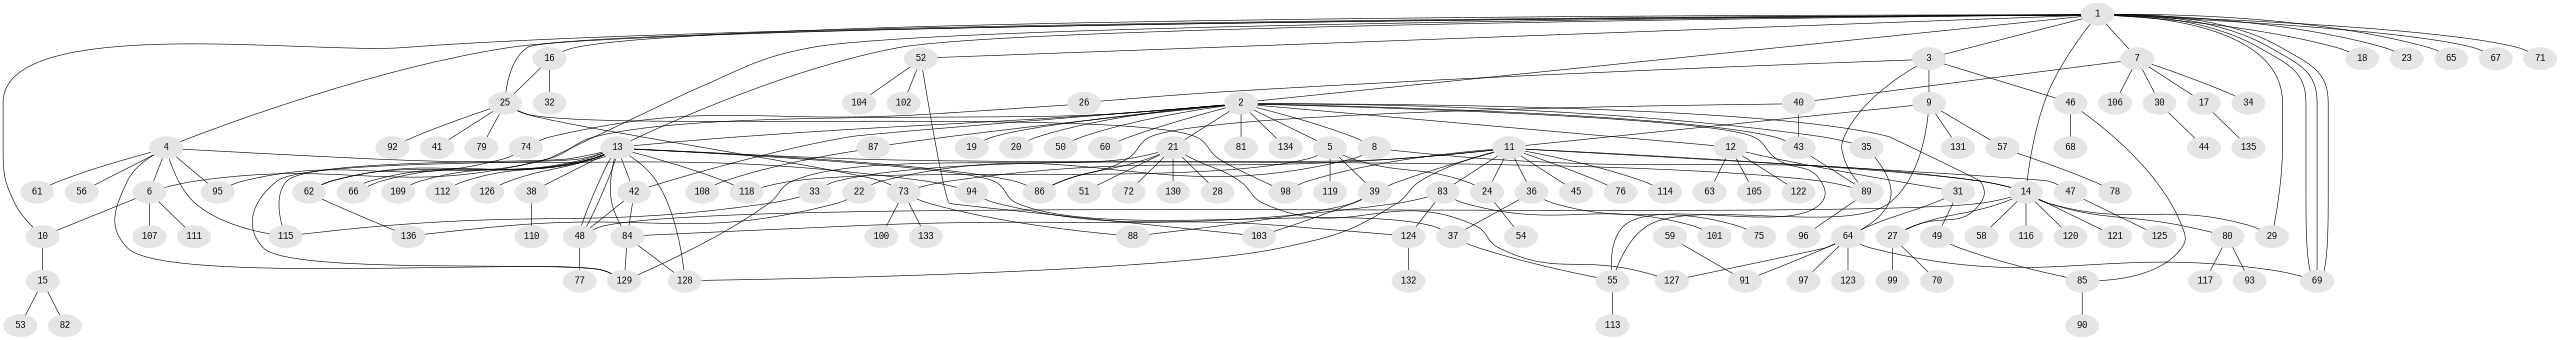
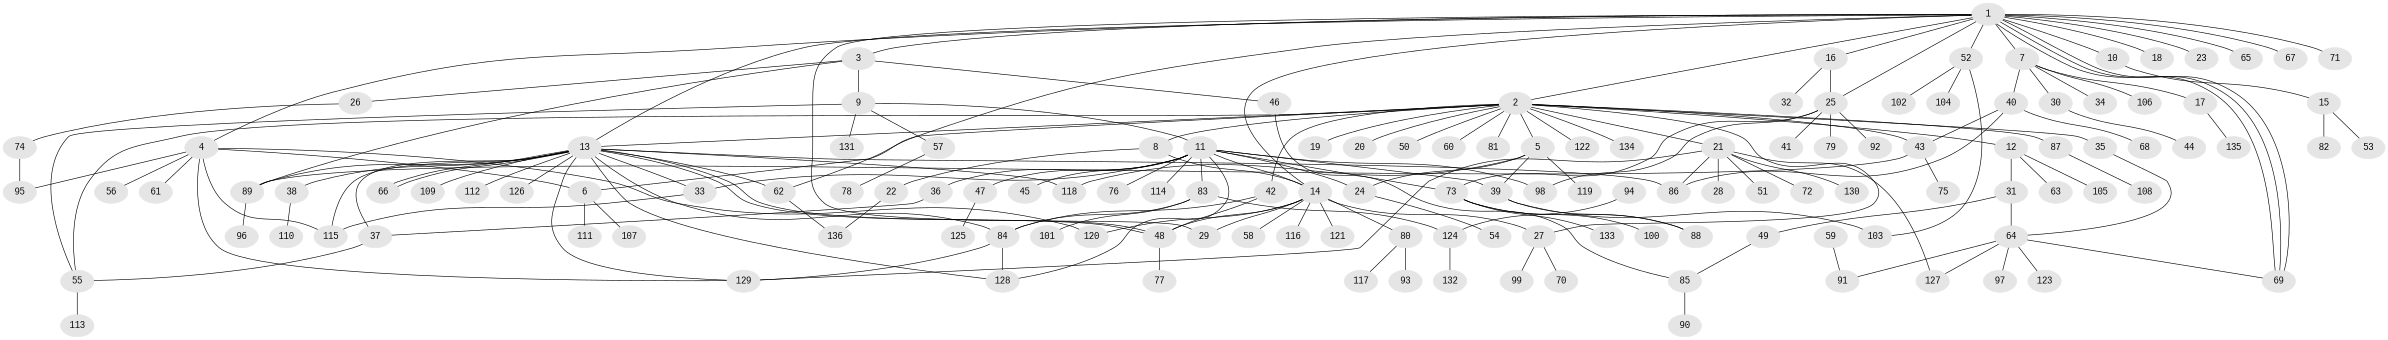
(2070, 126) -> (2078, 125)
(628, 162) -> (586, 178)
(626, 170) -> (647, 171)
(1765, 170) -> (1549, 126)
(96, 214) -> none
(1645, 214) -> (1931, 170)
